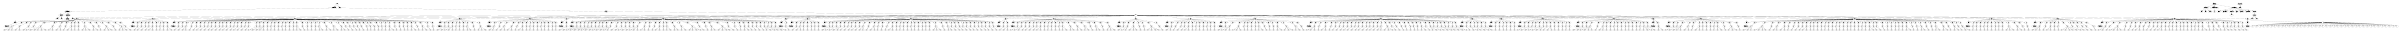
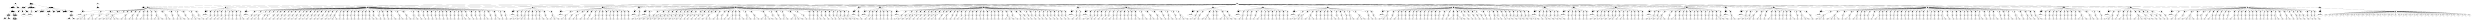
(2240, 4) -> (98, 4)
(606, 12) -> none
none -> (24, 15)
none -> (30, 15)
